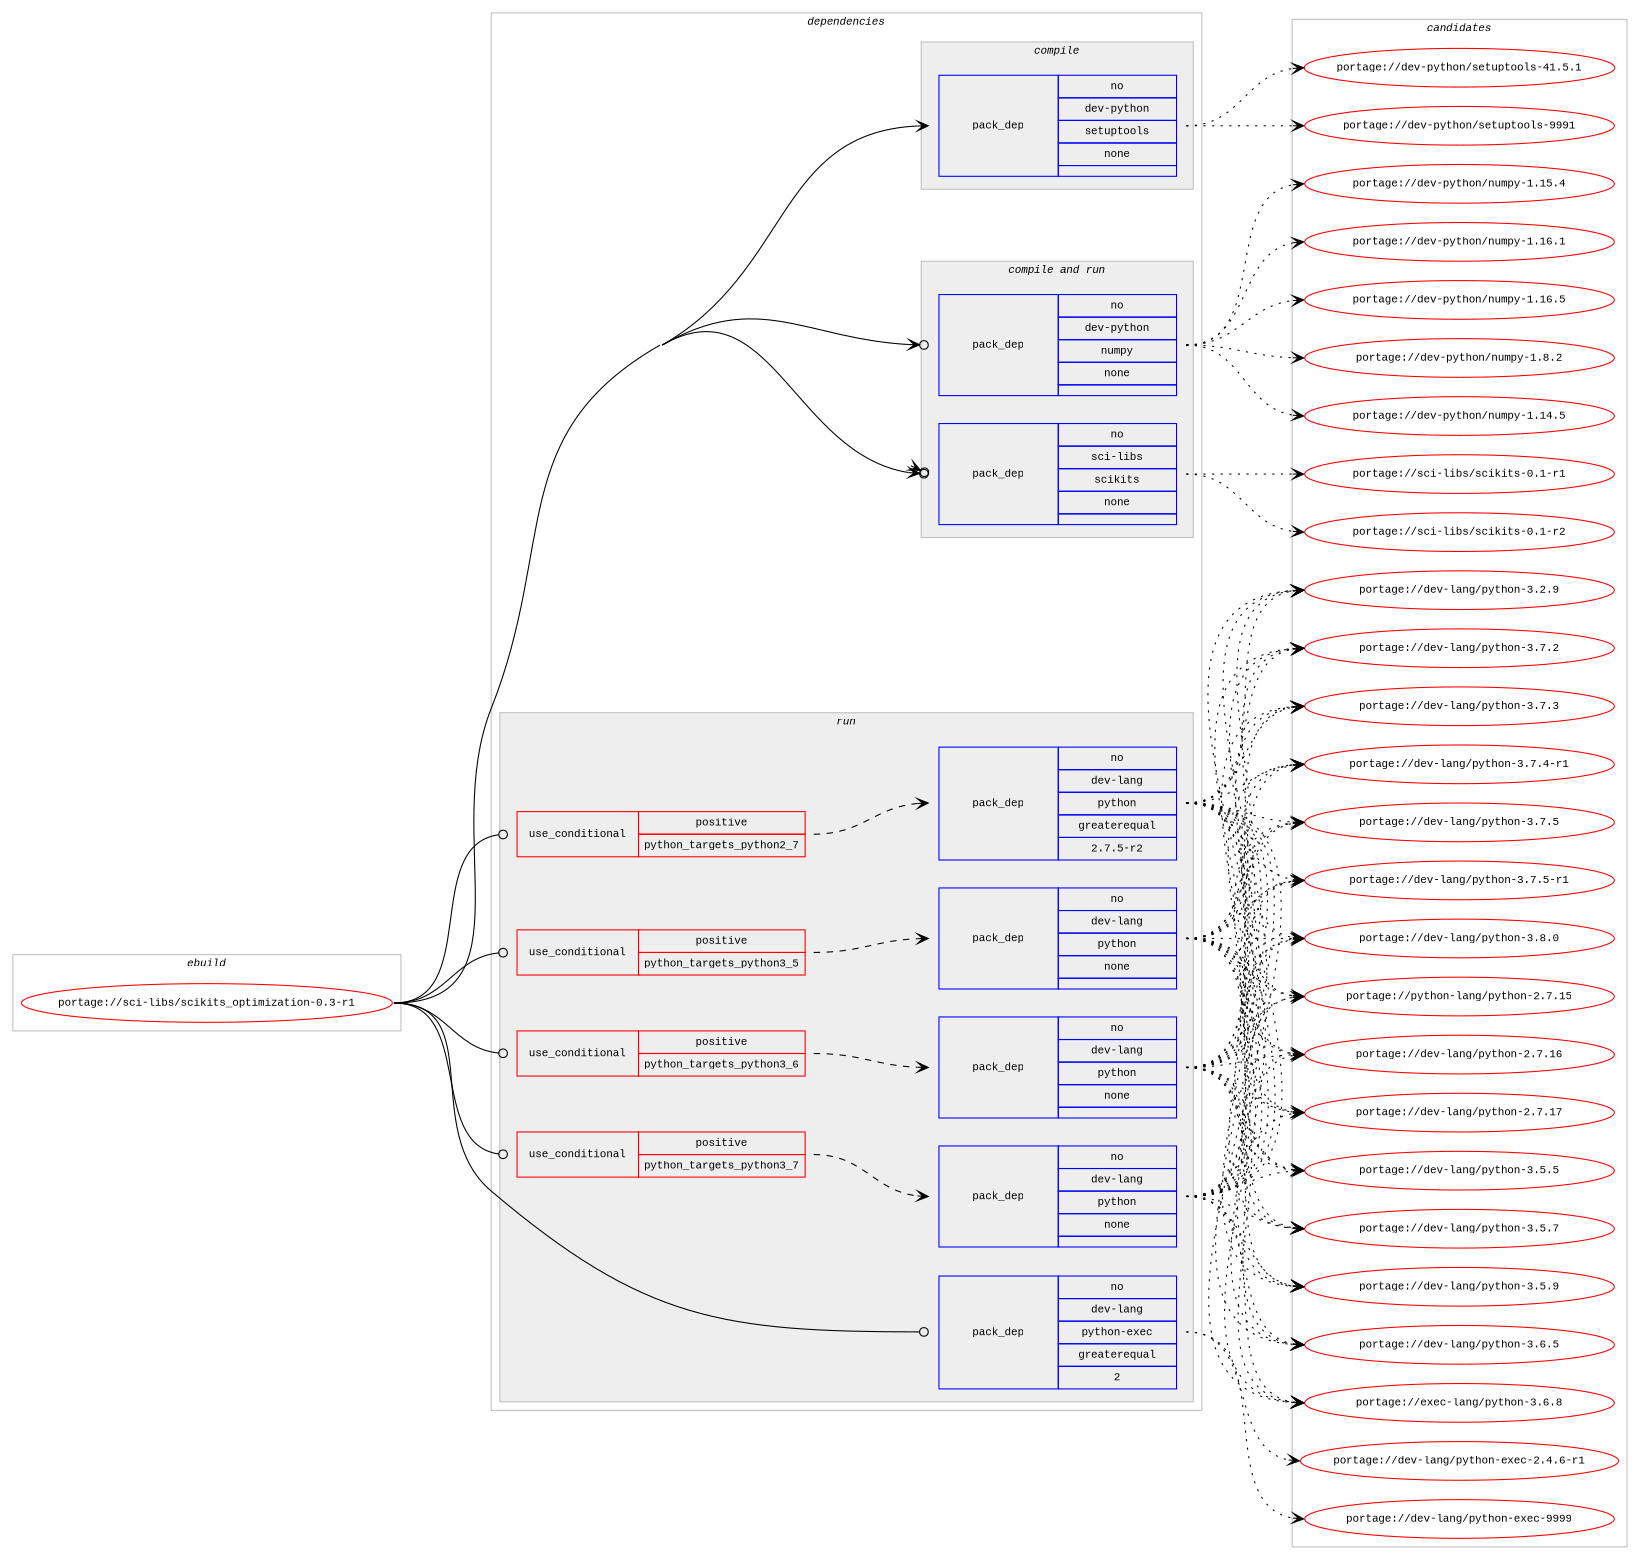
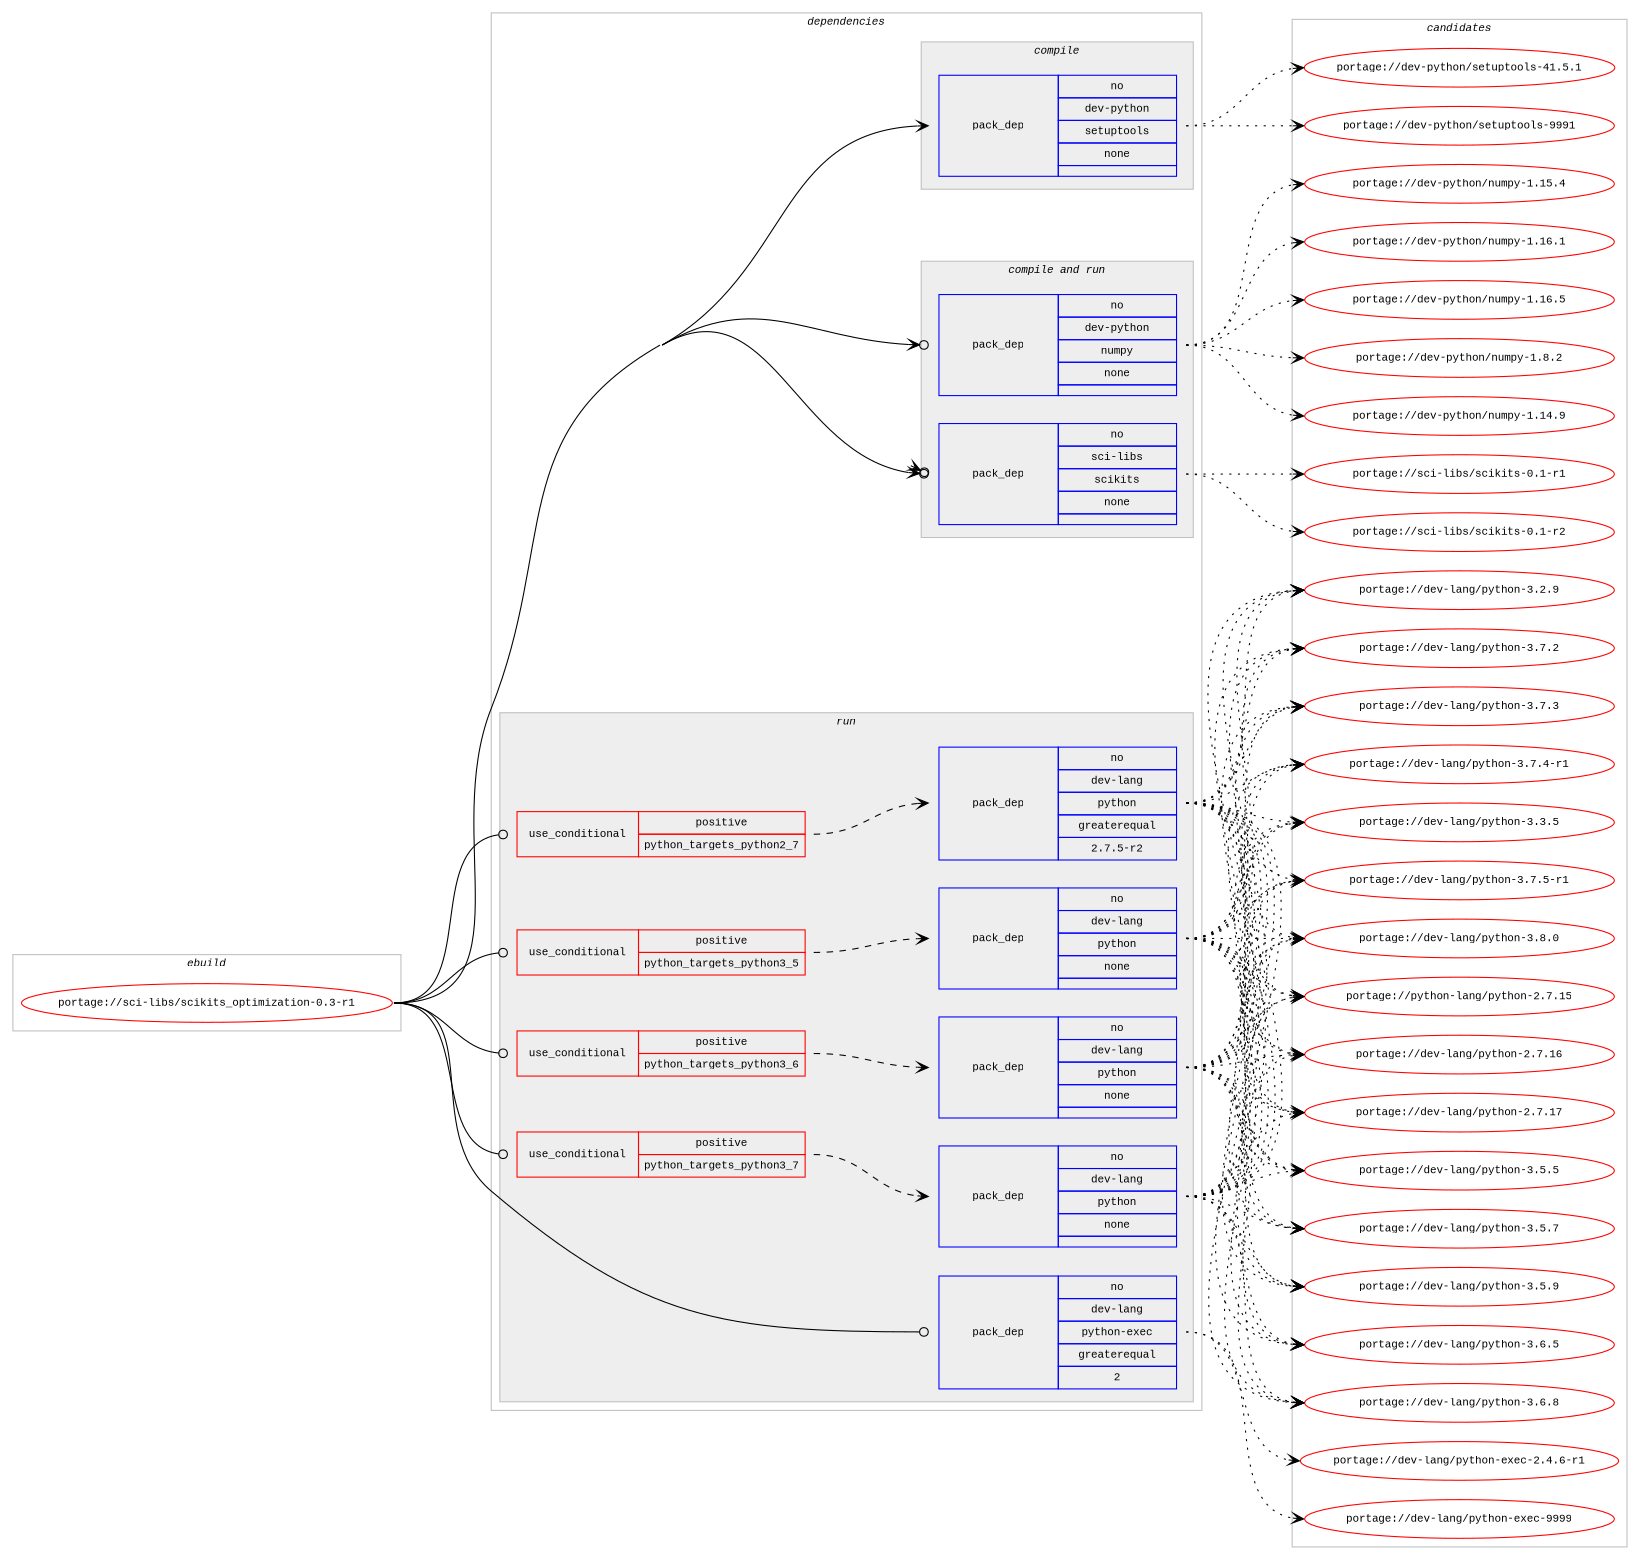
(1460, 416) -> (1460, 416)
(1460, 822) -> (1460, 822)
(1460, 1403) -> (1460, 1403)
